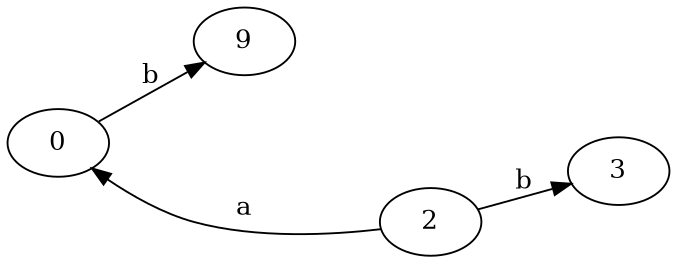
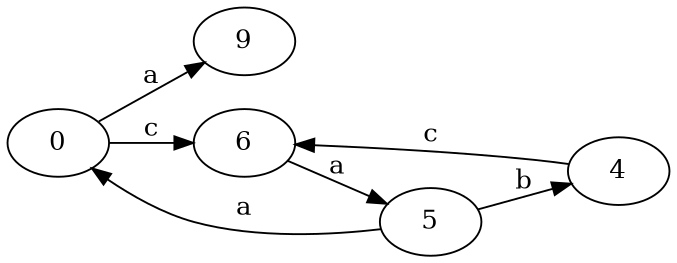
(151, 76) -> (151, 76)
none -> (244, 143)
(619, 171) -> (619, 171)
(431, 222) -> (431, 222)
